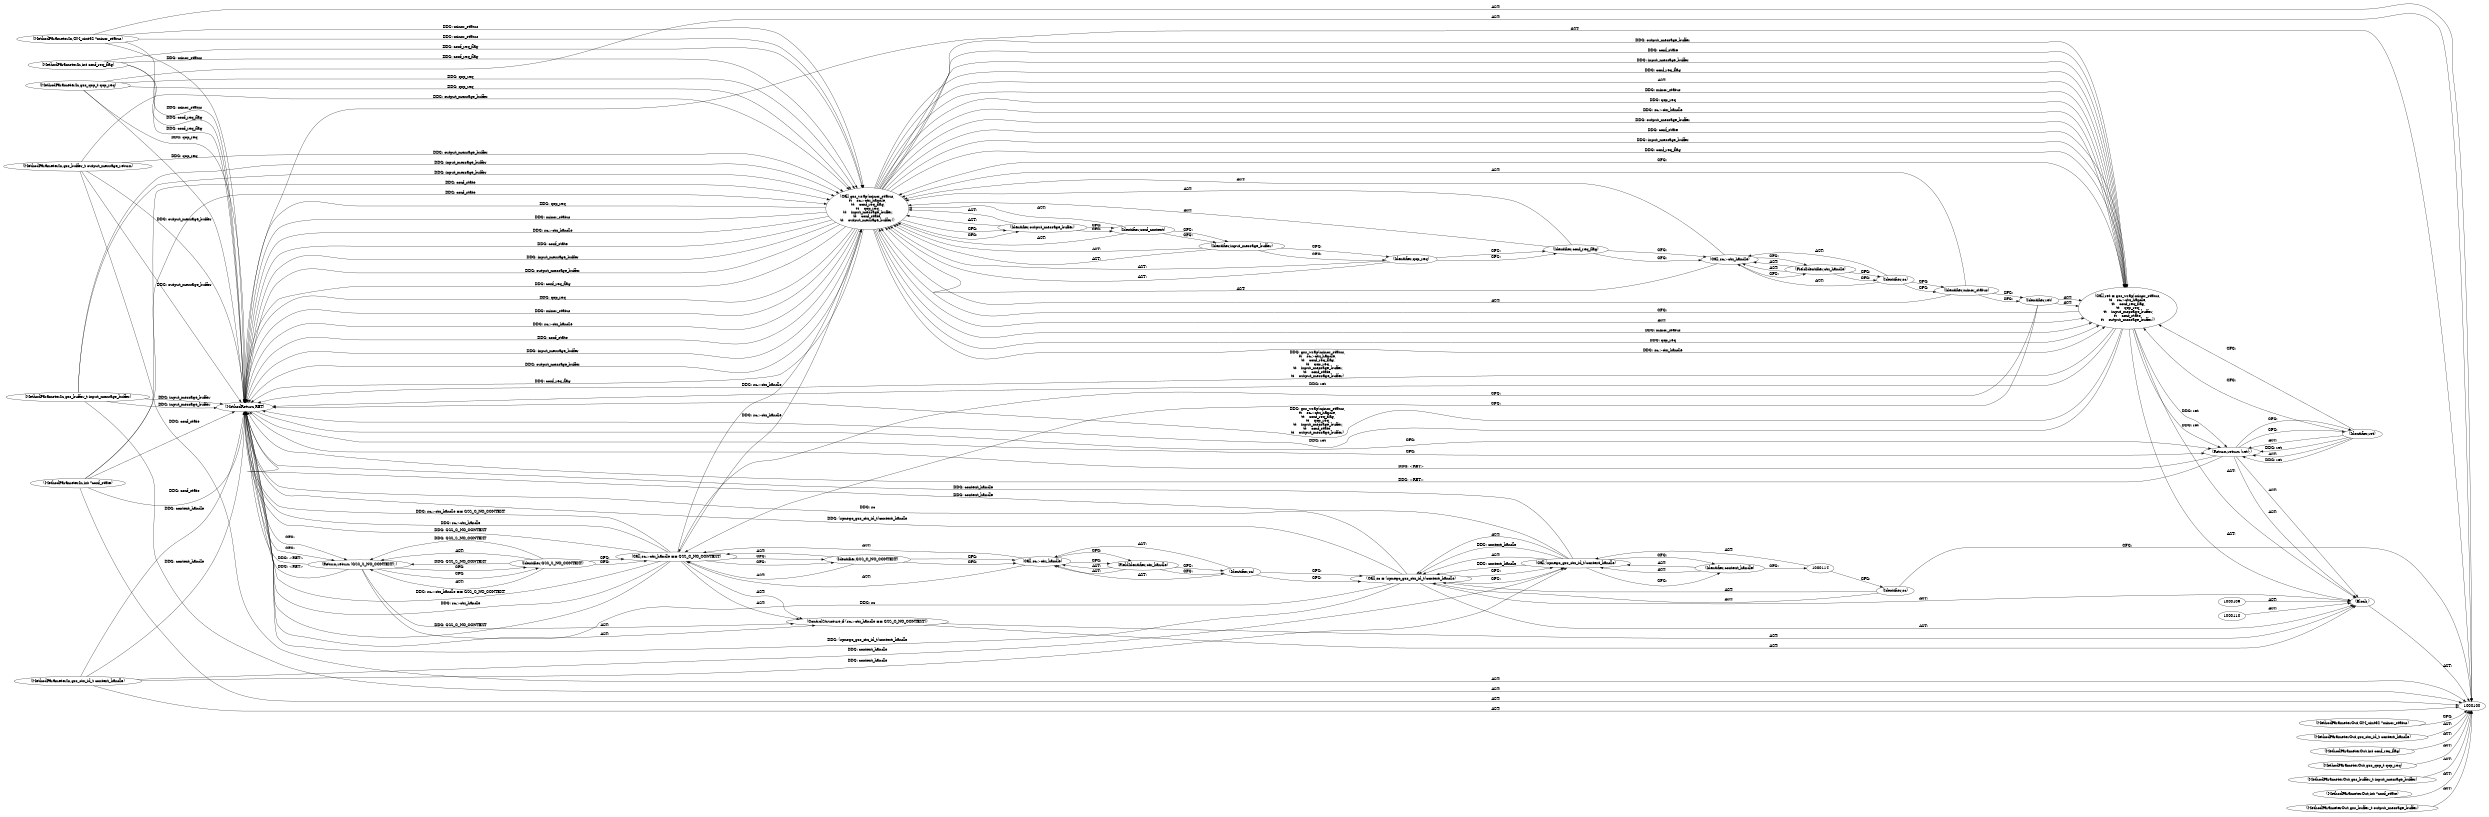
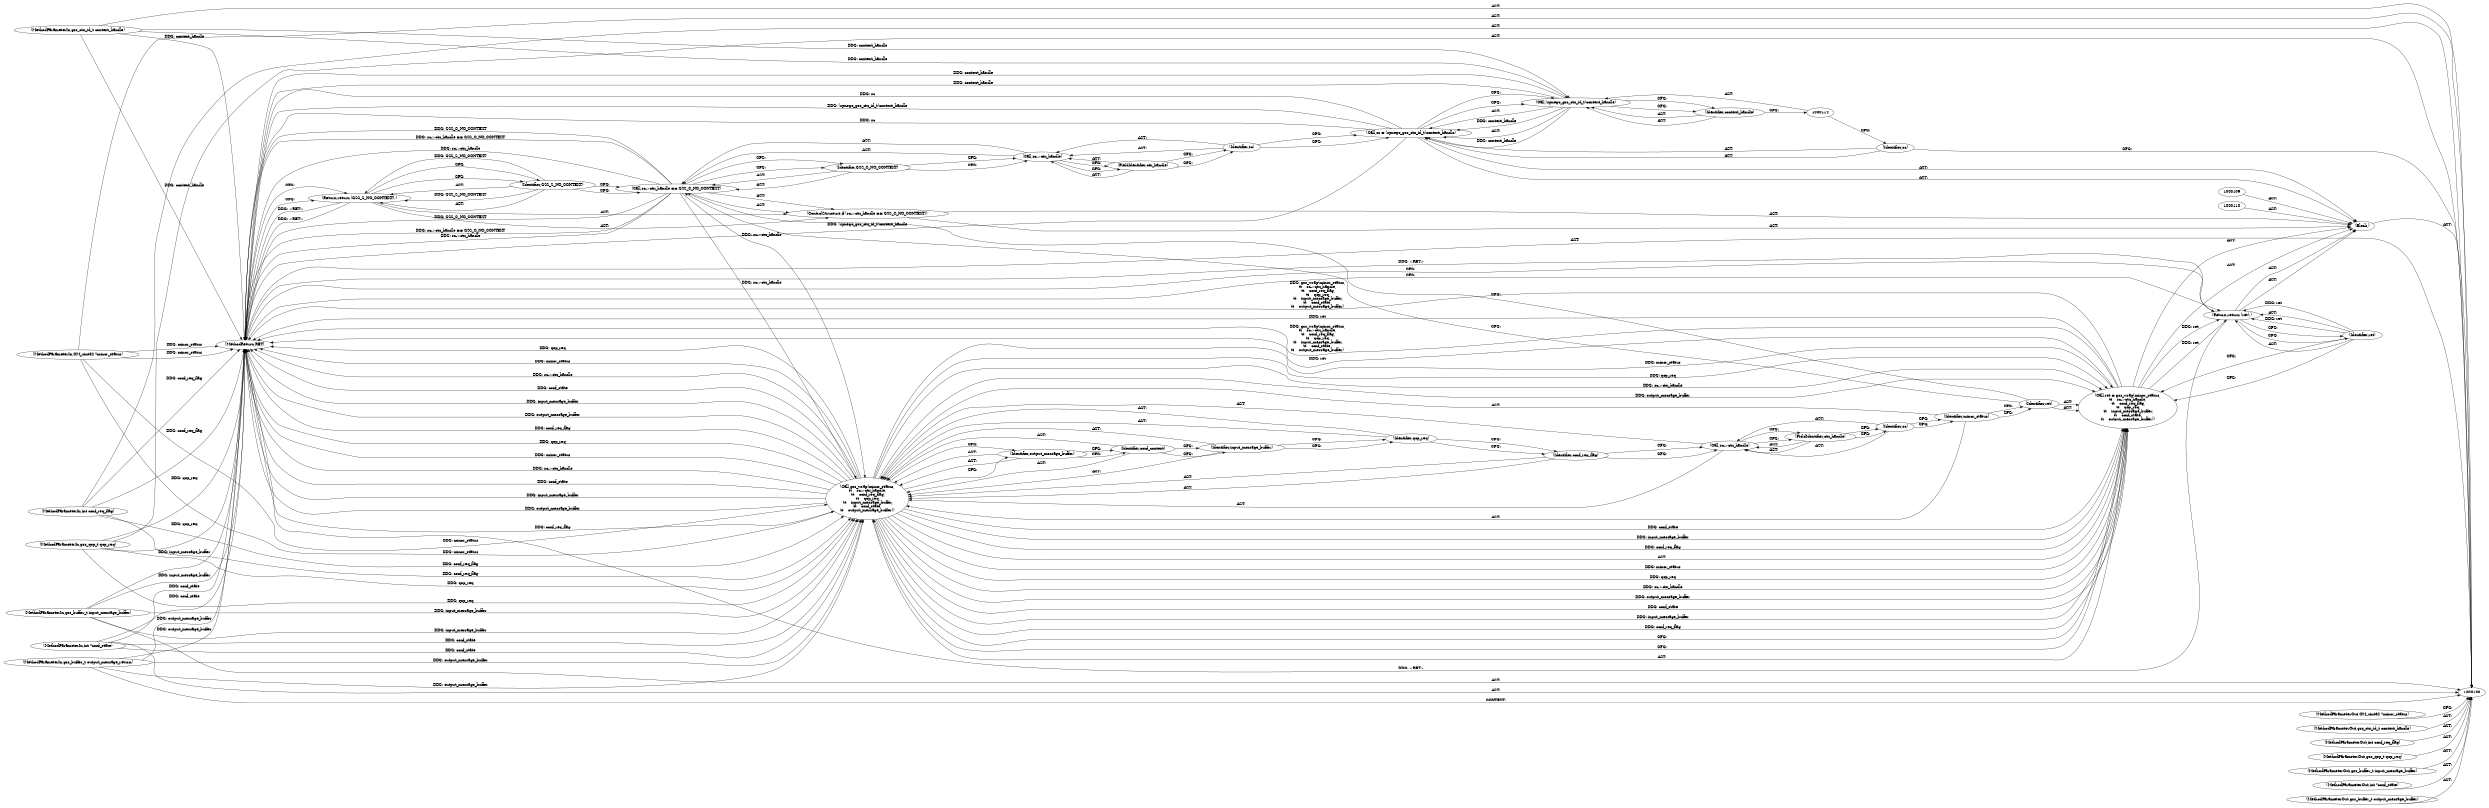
none -> (1430, 28)
(1496, 679) -> (1496, 700)
